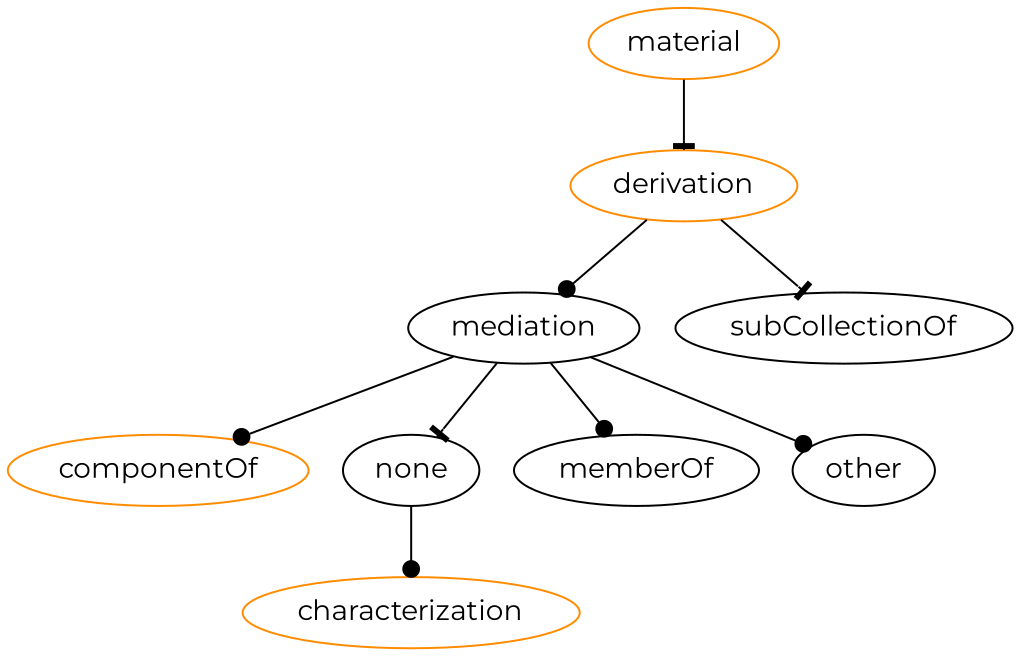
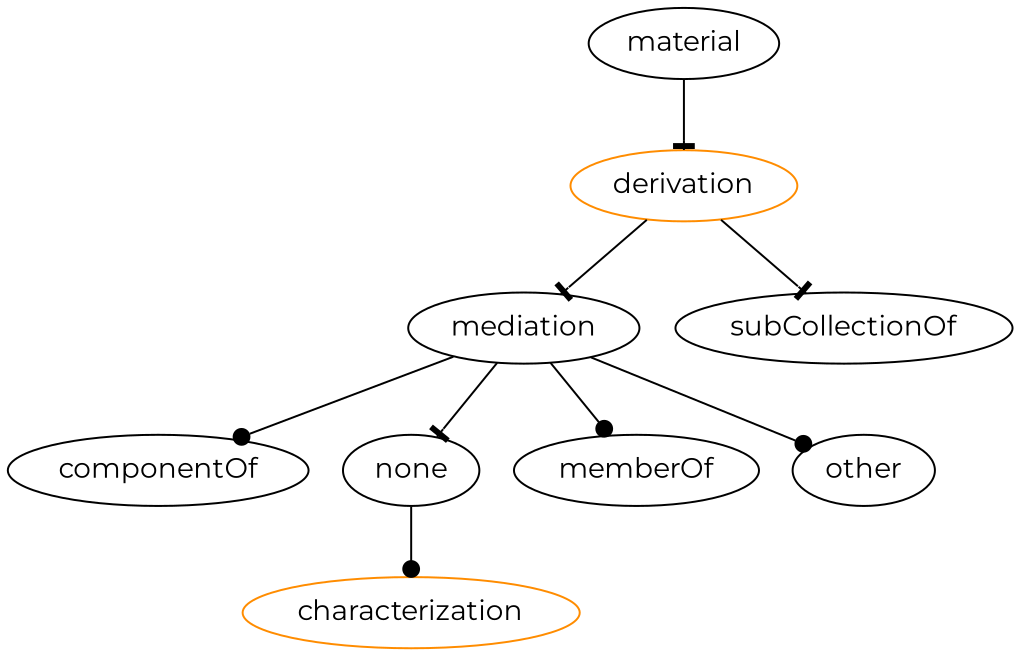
(684, 43) -> (684, 43)
(608, 254) -> (608, 254)
(158, 470) -> (158, 470)
